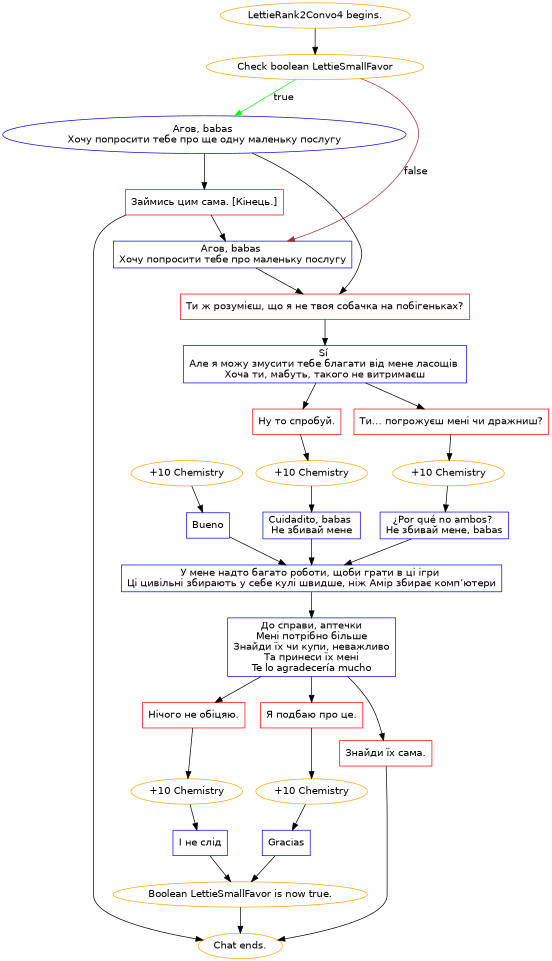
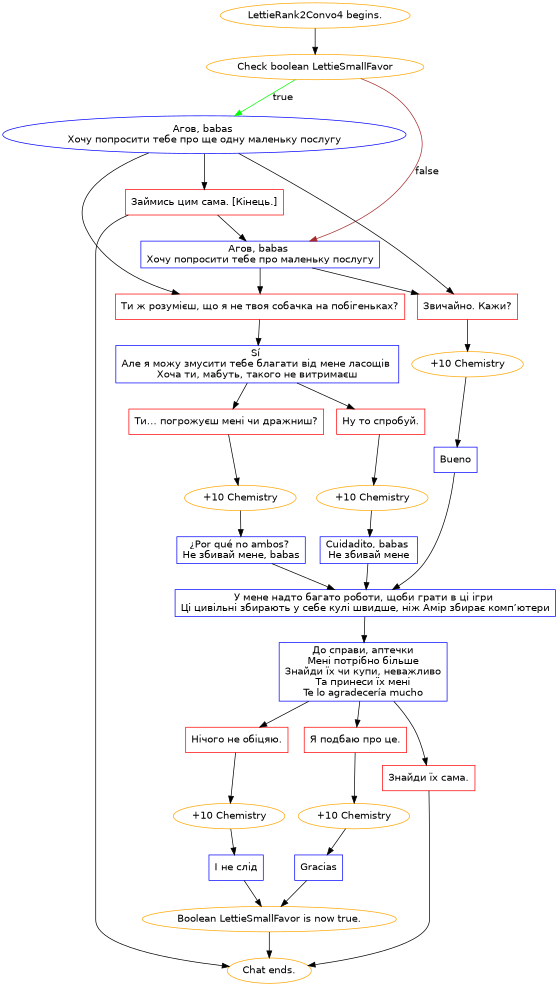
none -> (468, 307)
